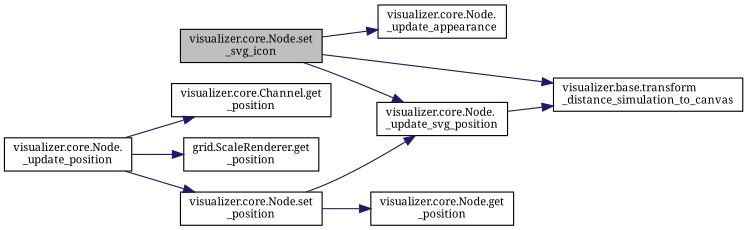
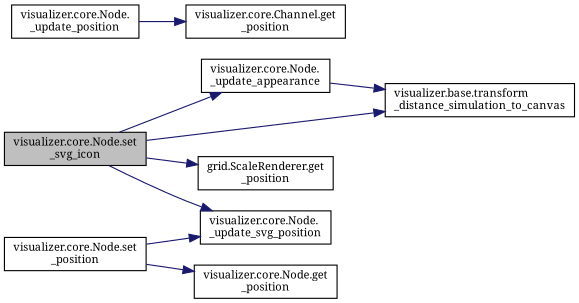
(525, 109) -> (352, 86)
(152, 154) -> (167, 161)
(154, 180) -> none
